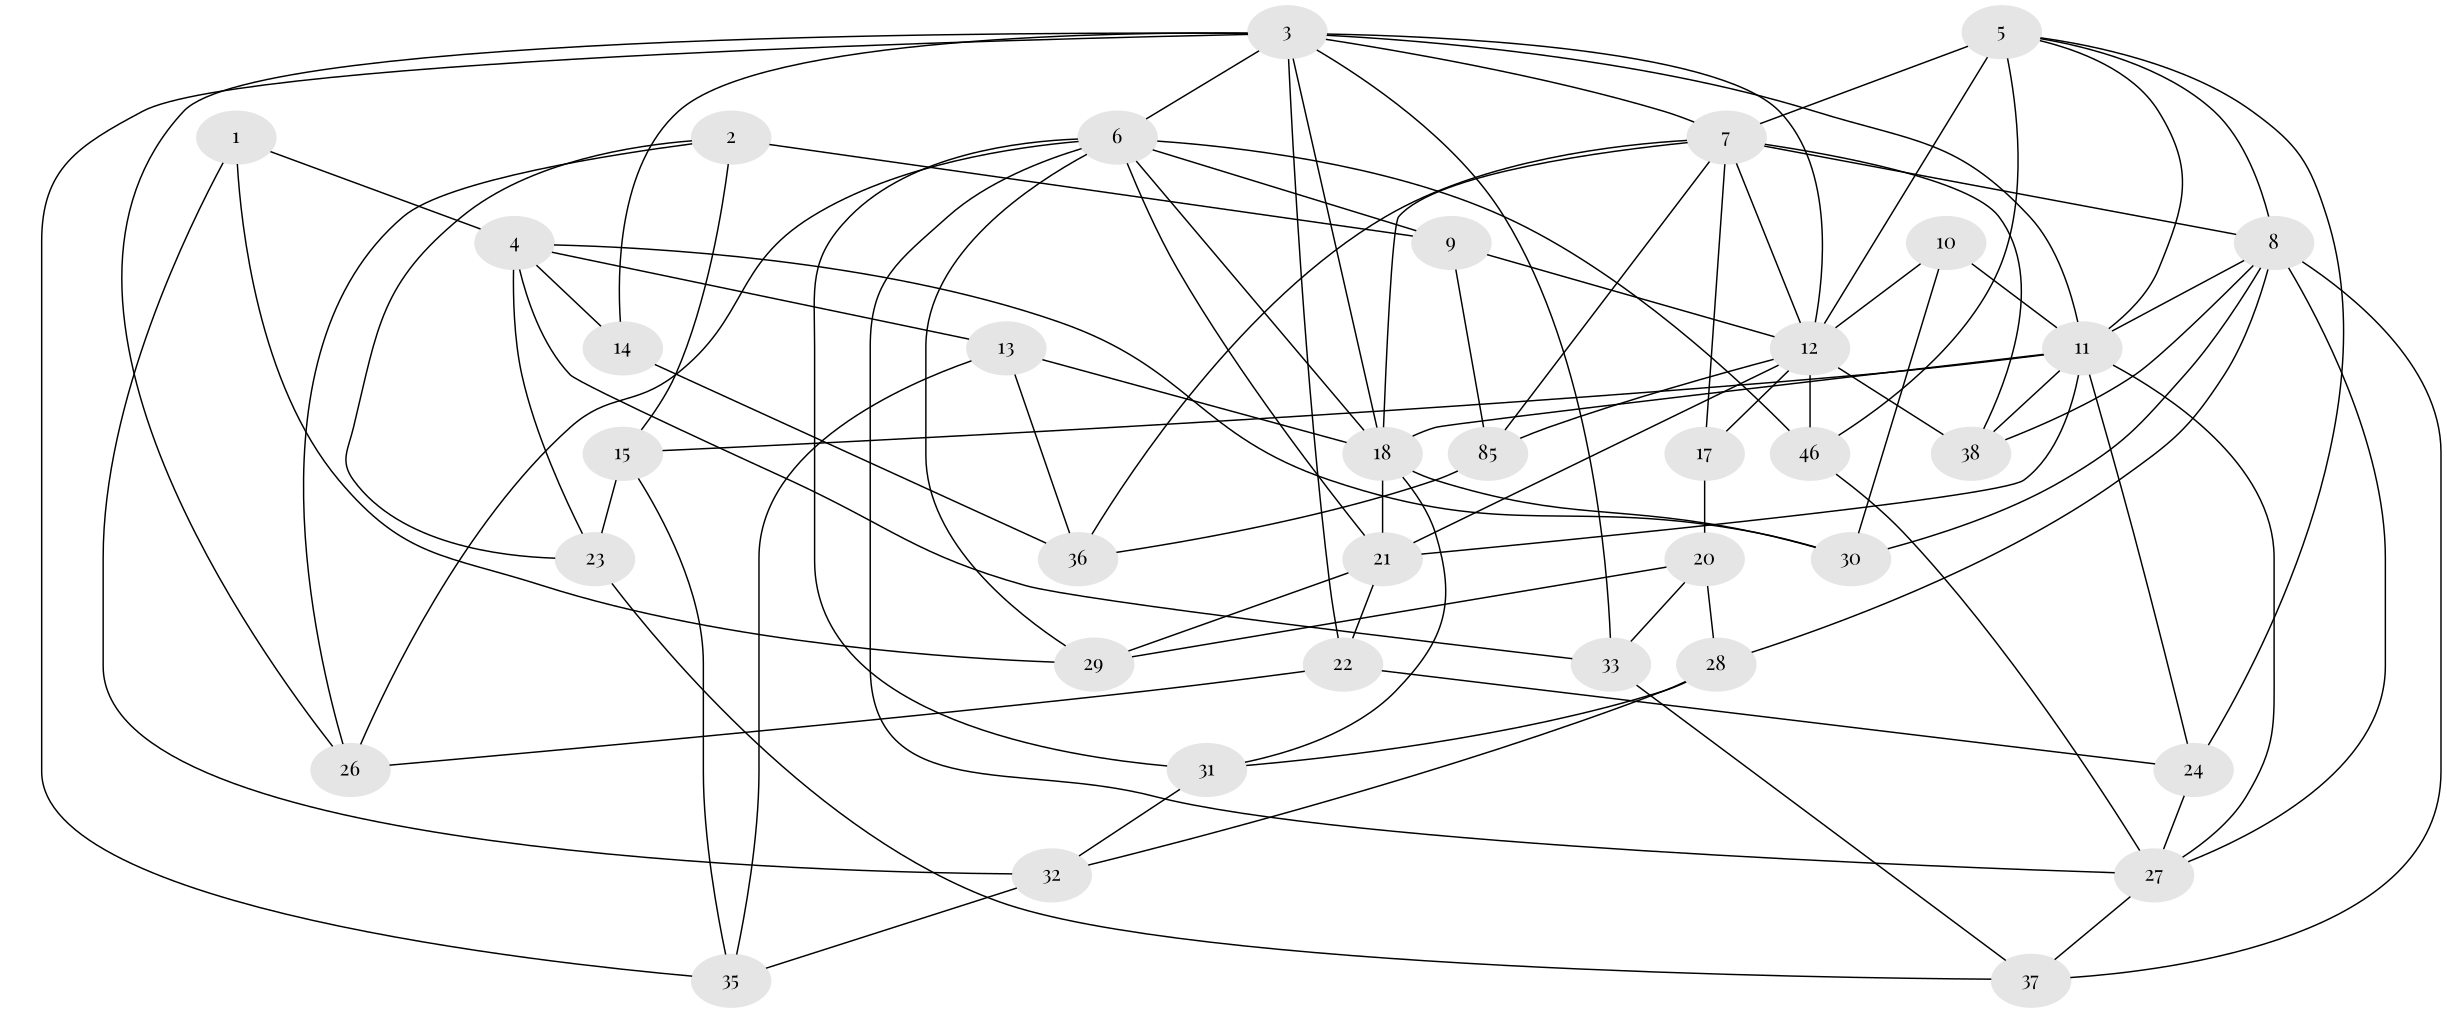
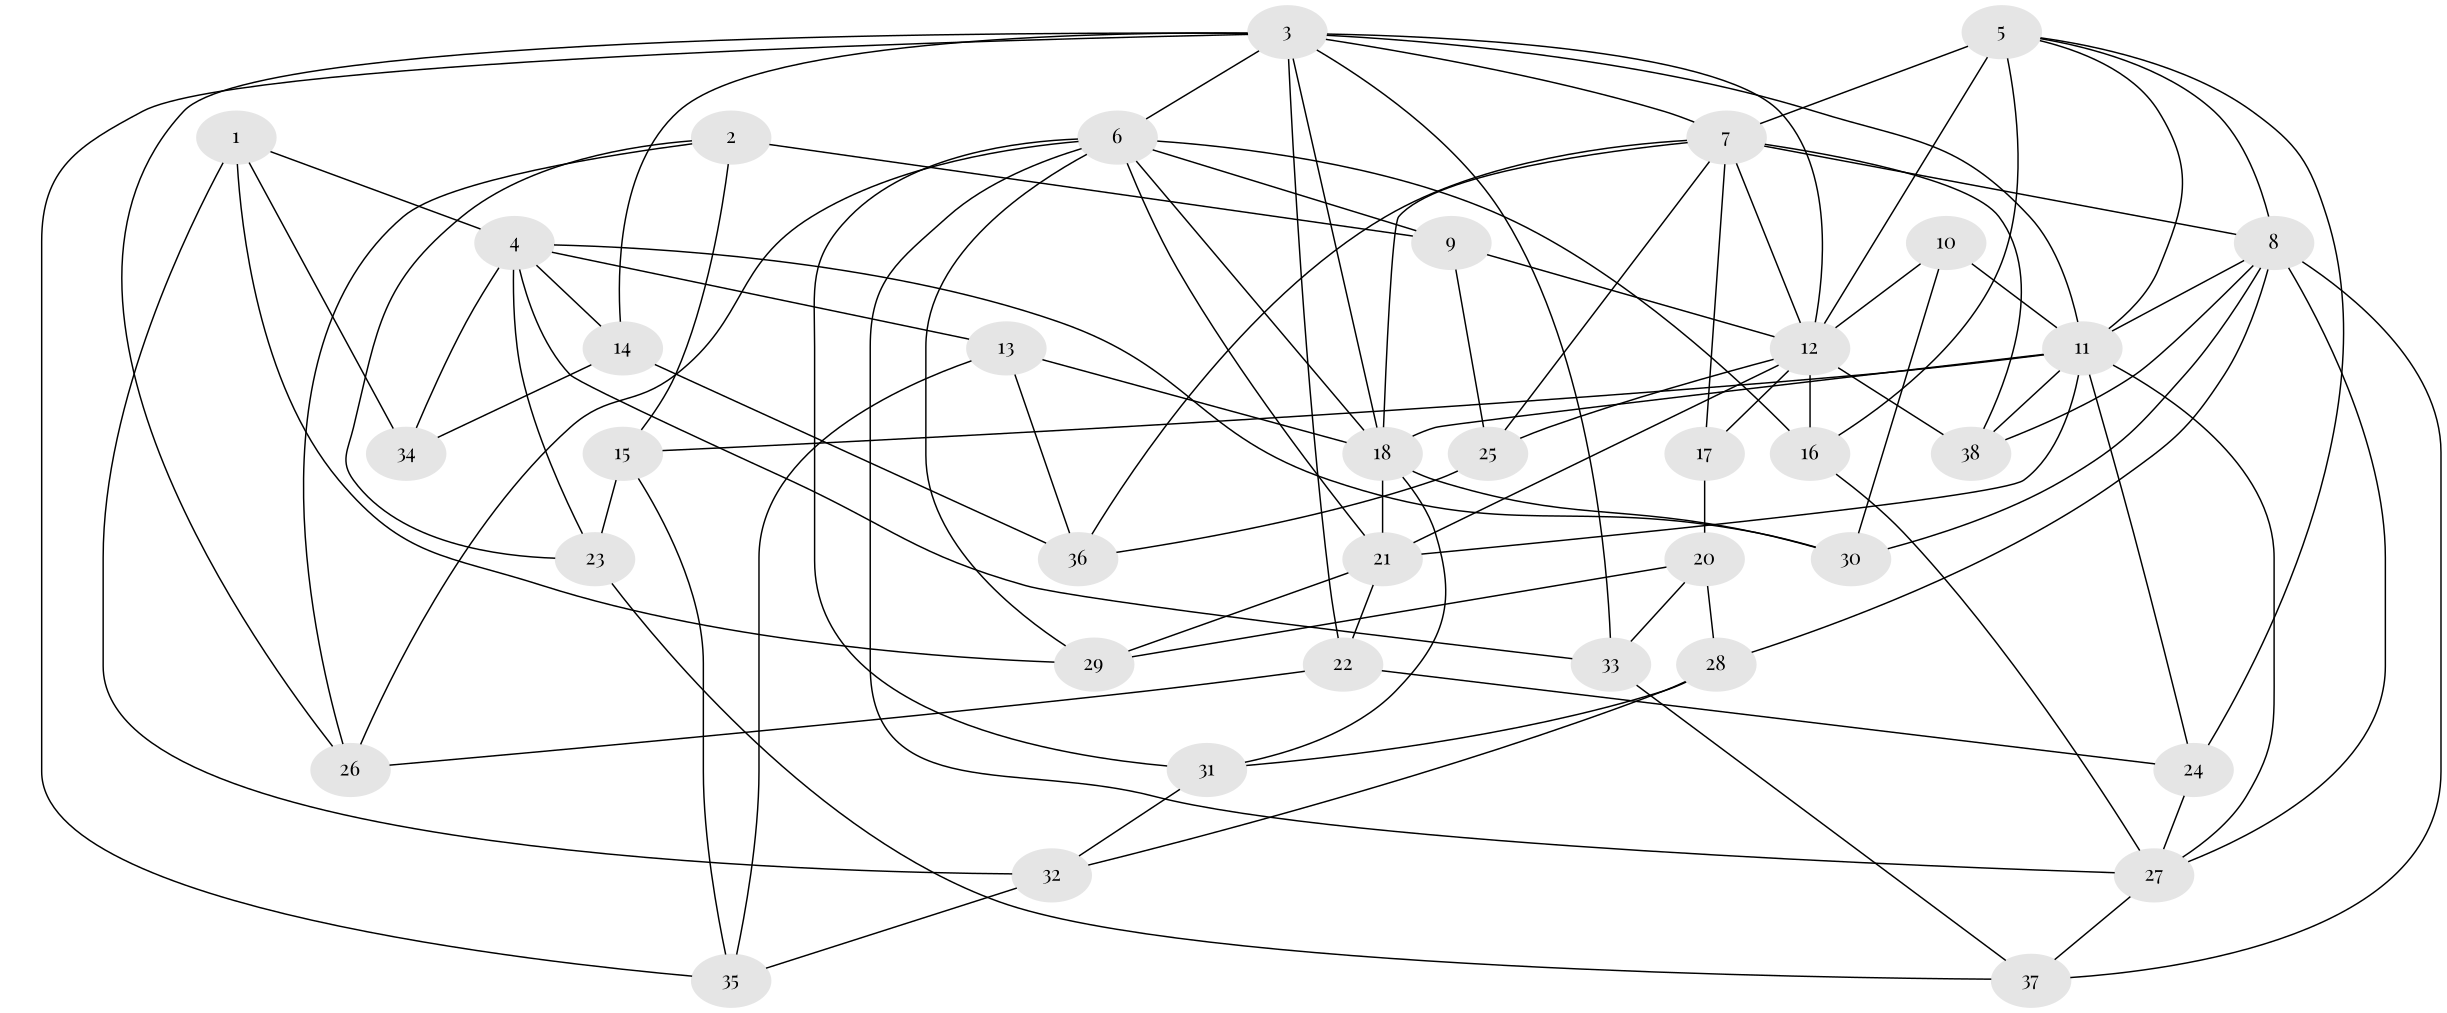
none -> (406, 454)
(1488, 454) -> (1488, 454)
(1810, 454) -> (1810, 454)
